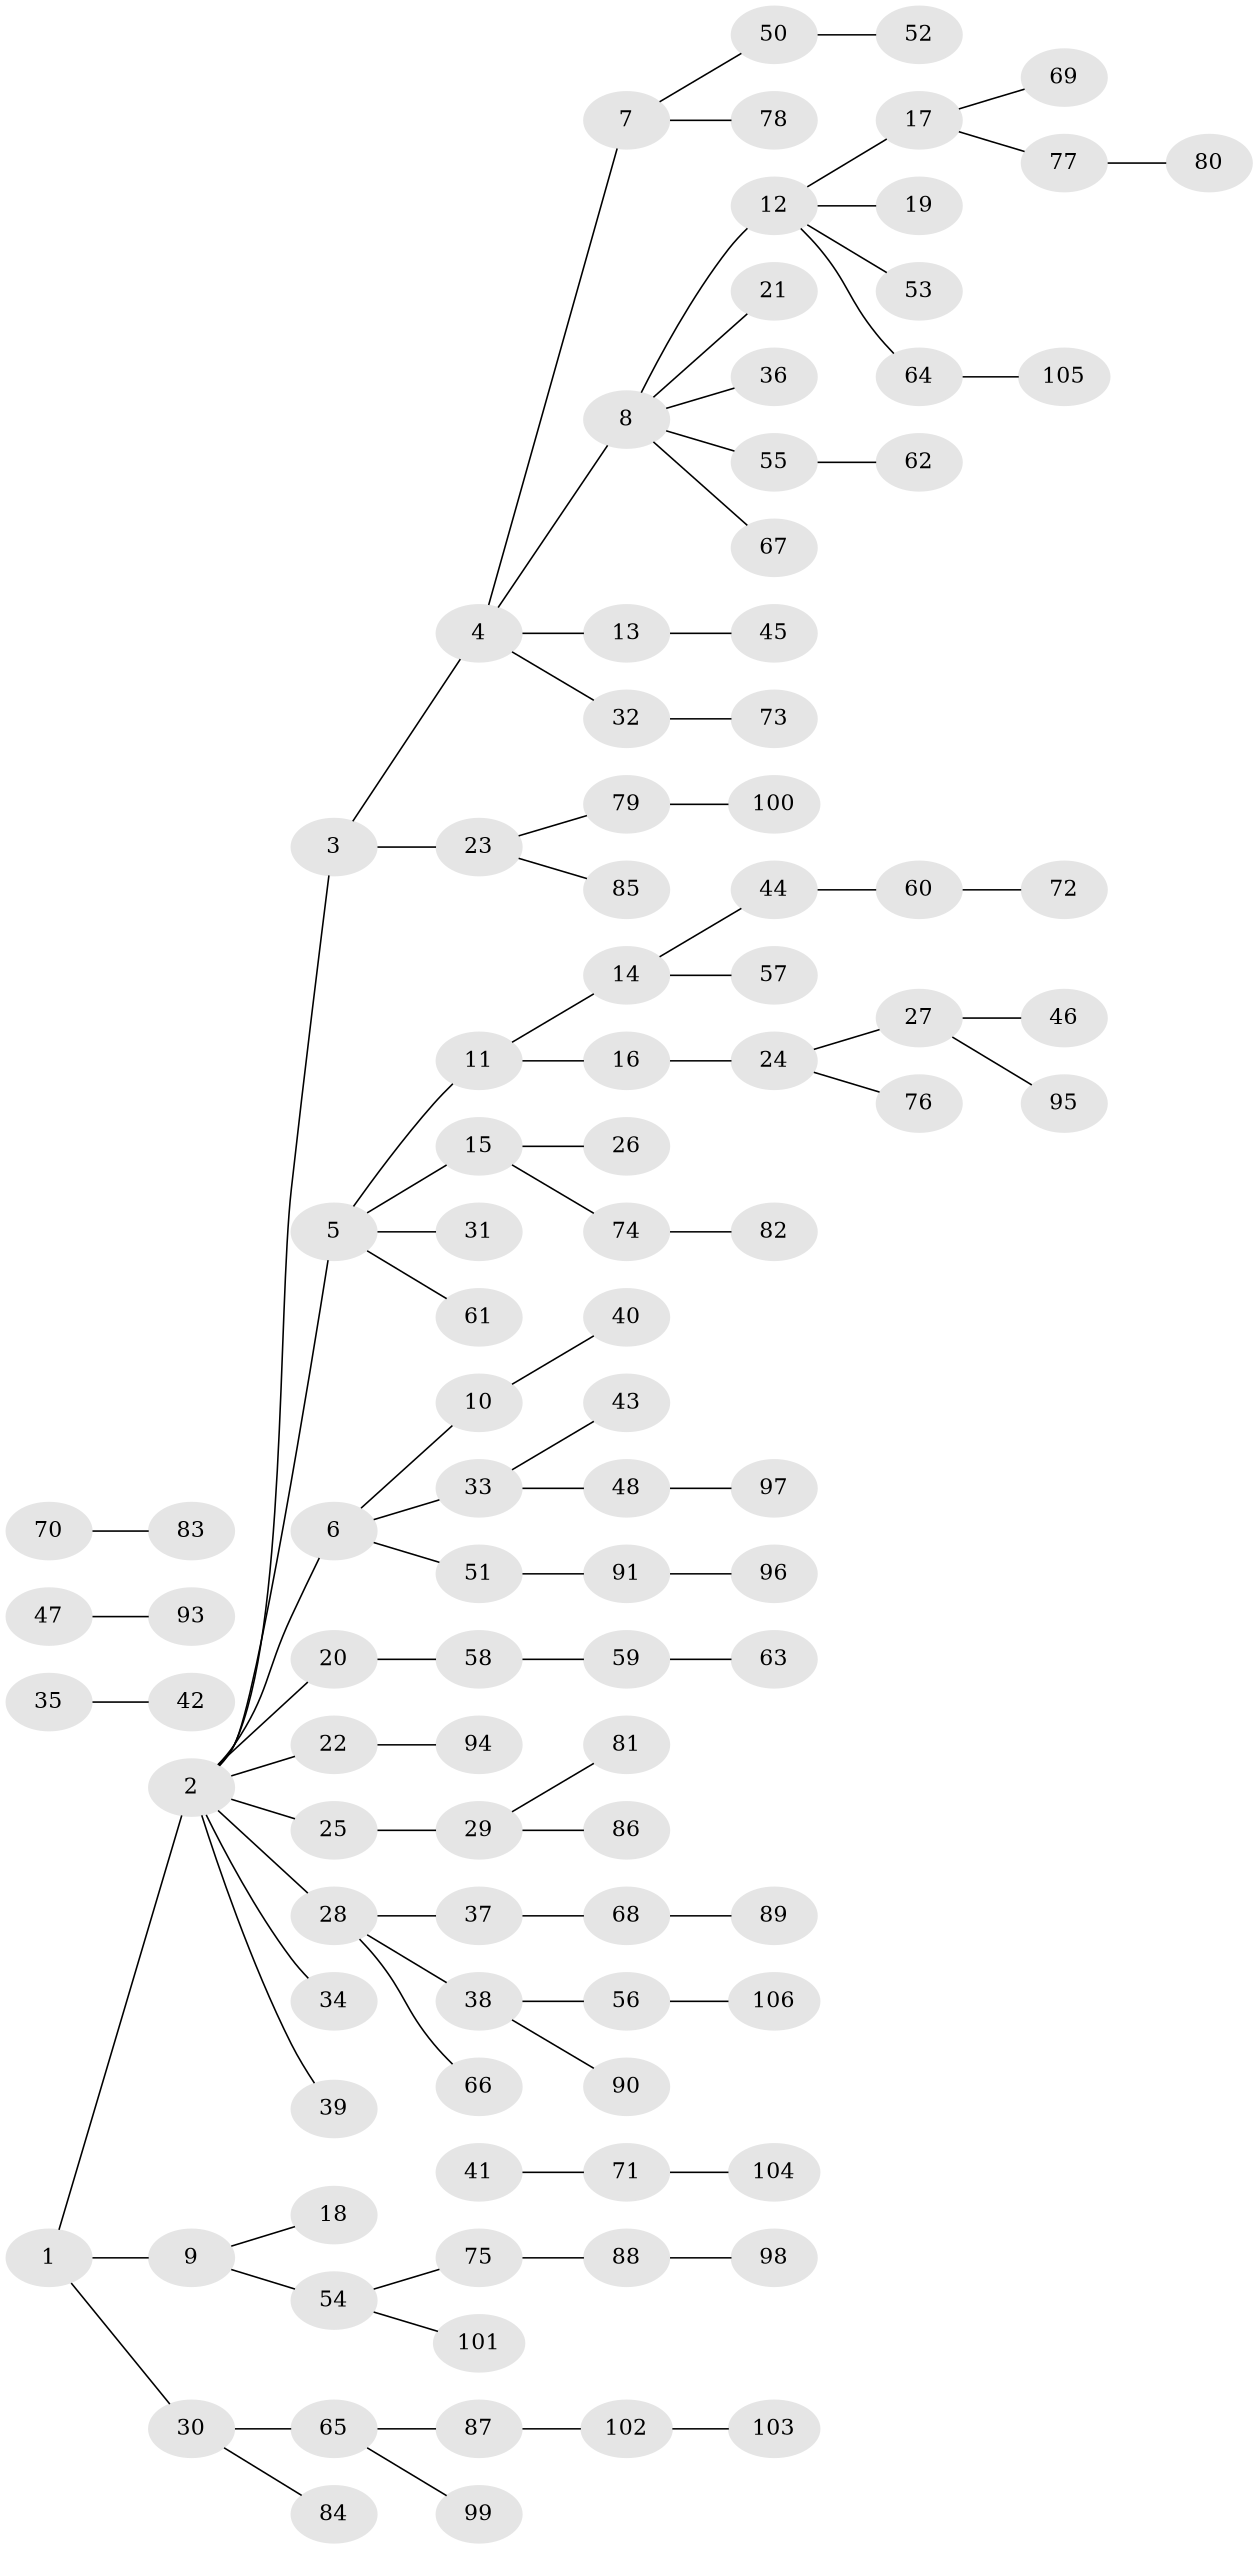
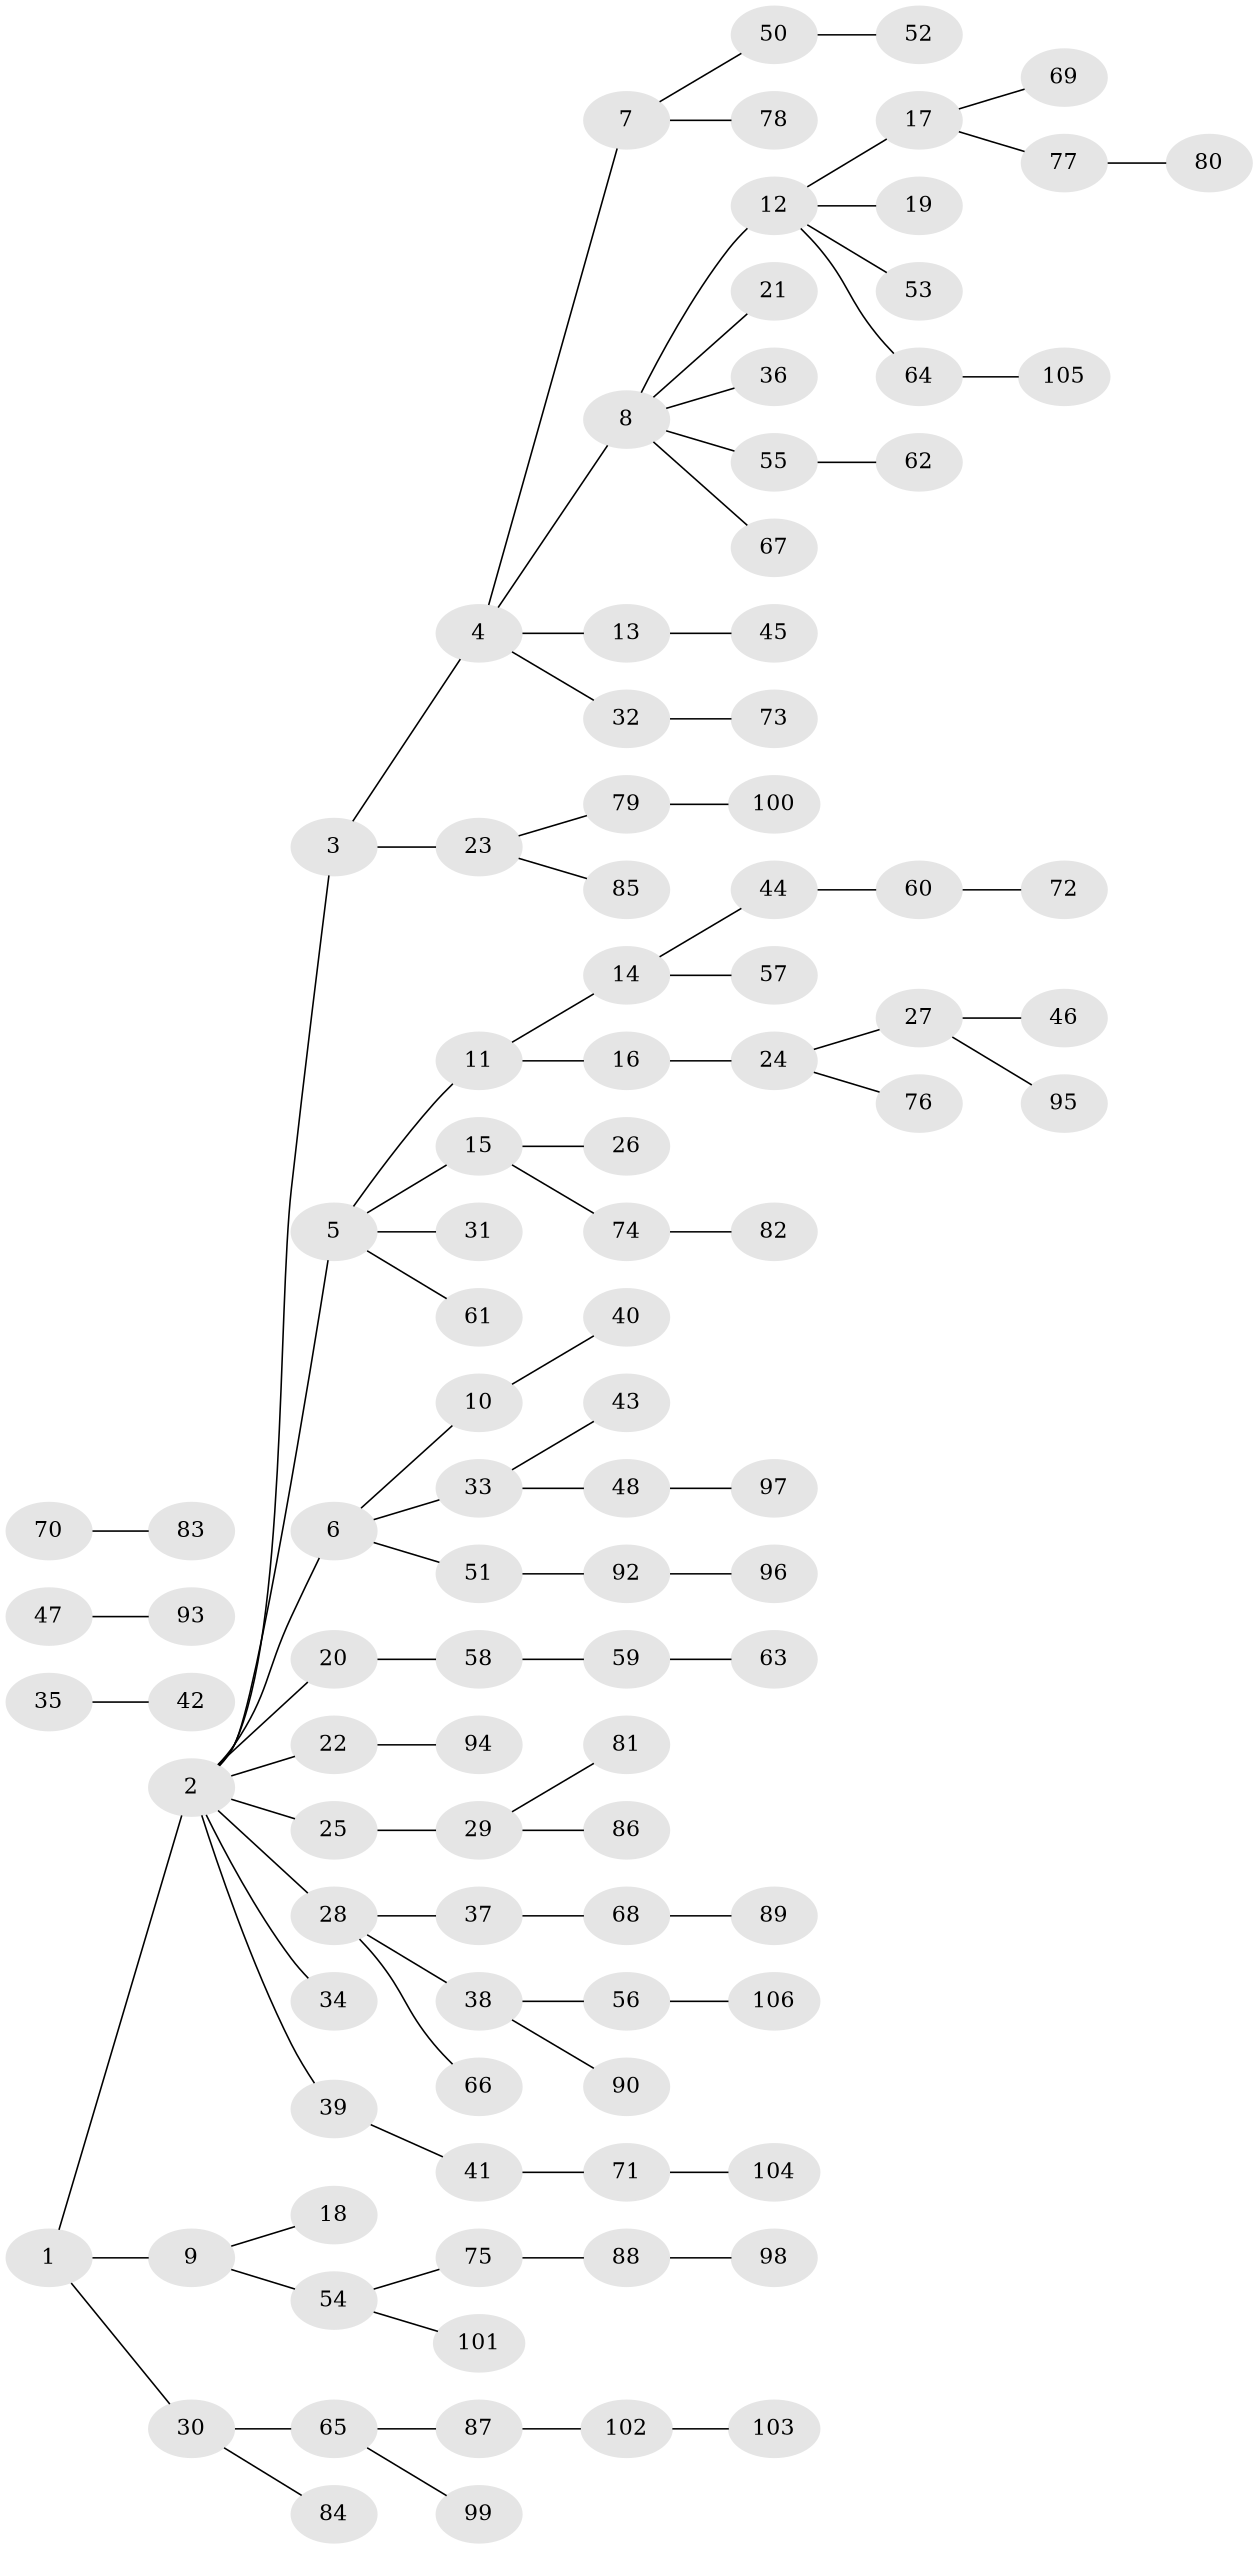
(627, 1574) -> (627, 1574)
none -> (407, 2141)
